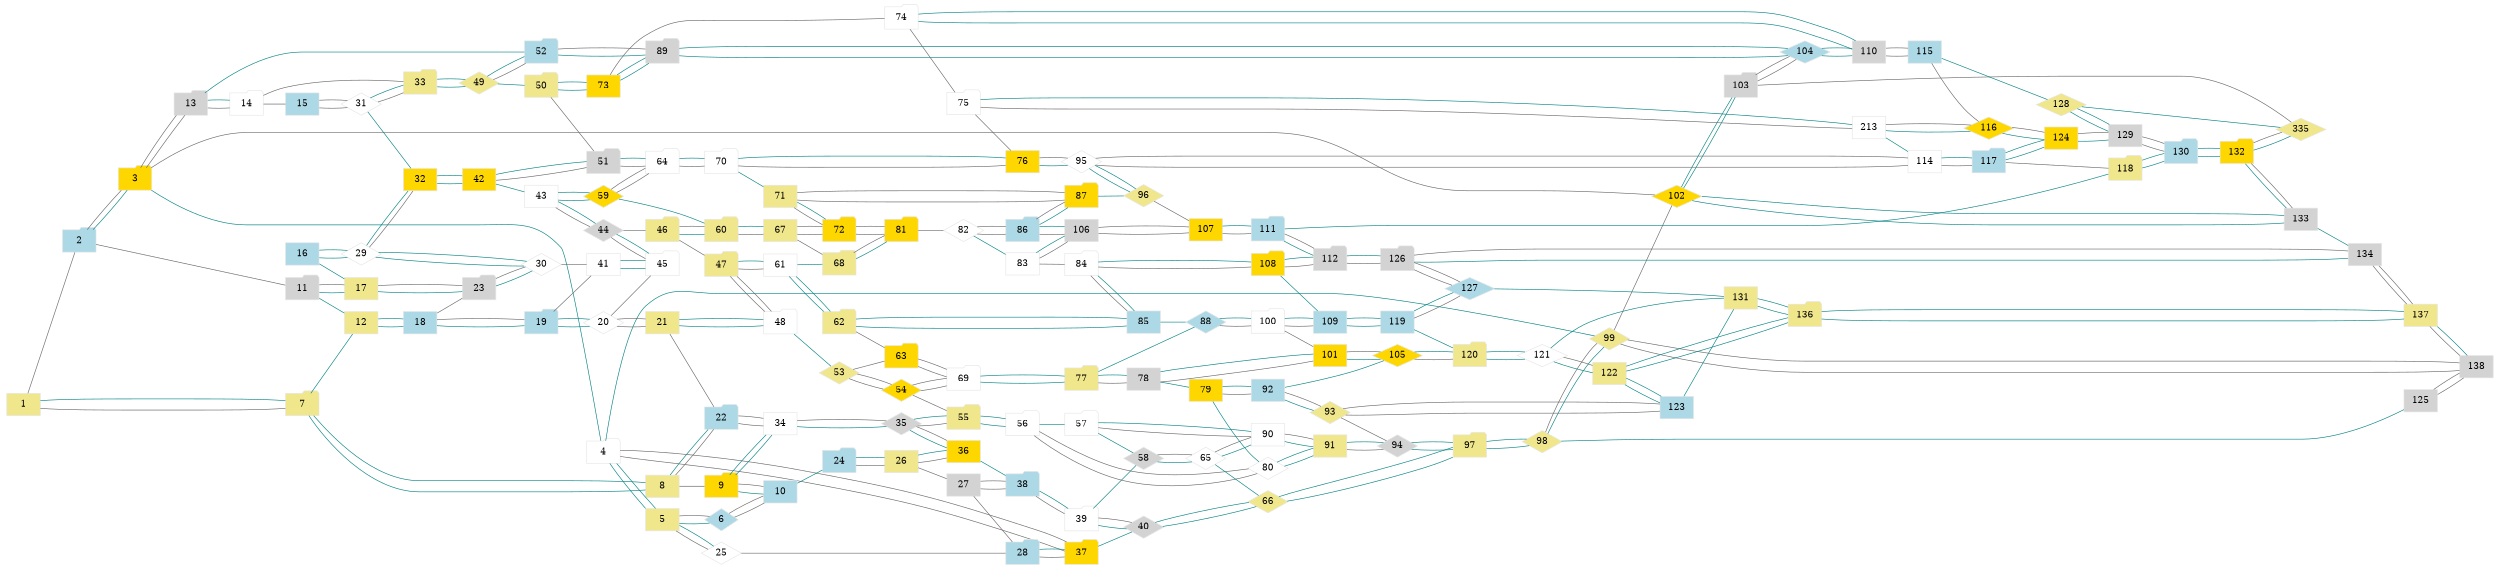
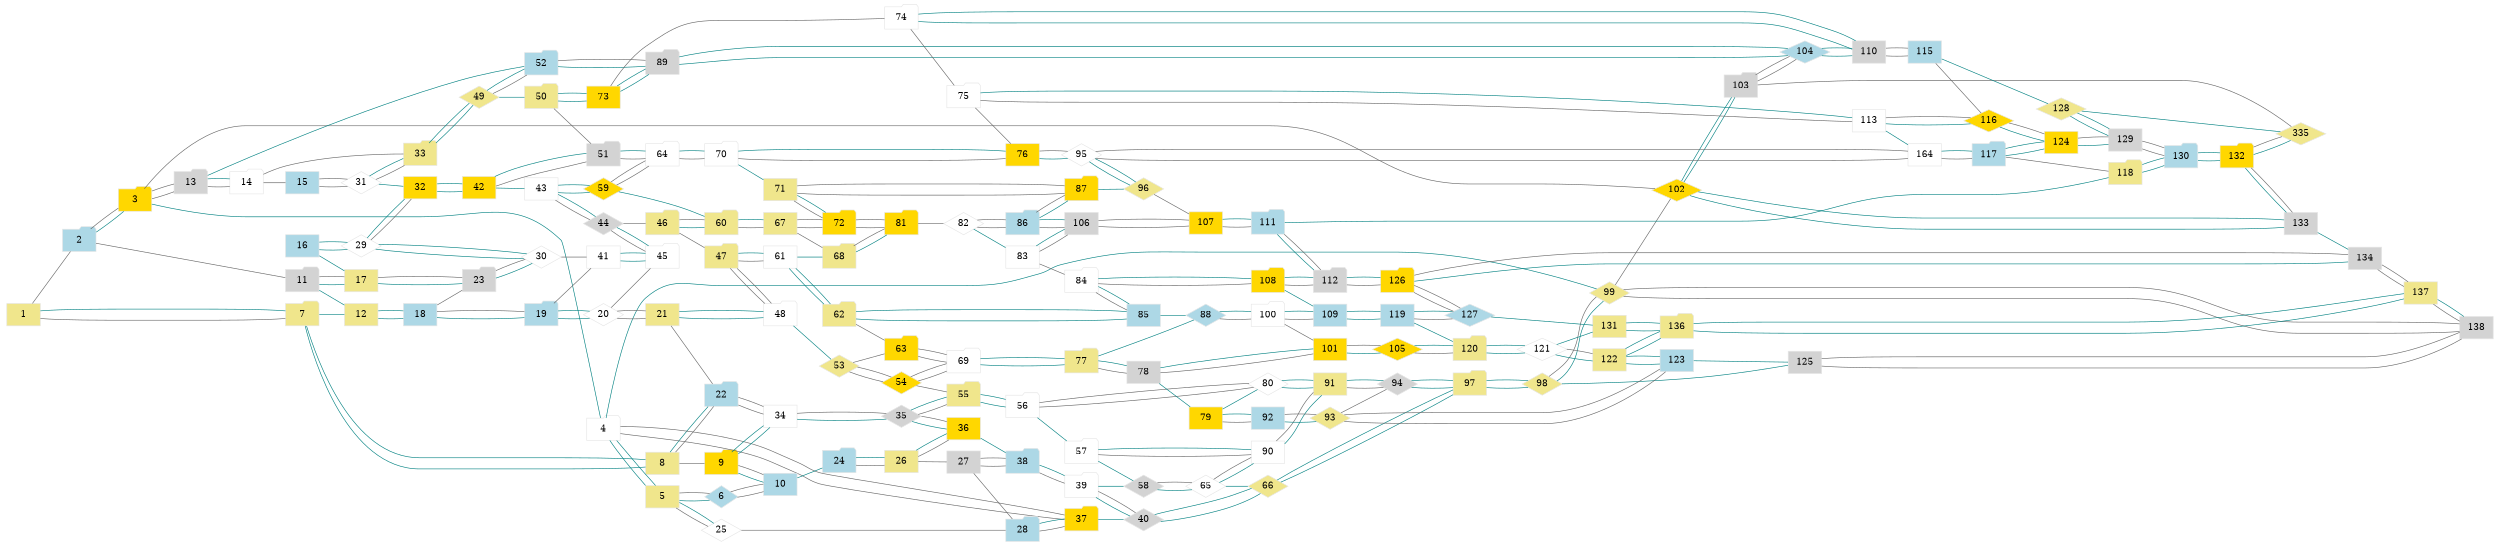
(1869, 128) -> (1869, 121)
(1925, 162) -> (1925, 155)
(1397, 260) -> (1397, 281)
(1706, 357) -> (1741, 361)
(1335, 376) -> none
